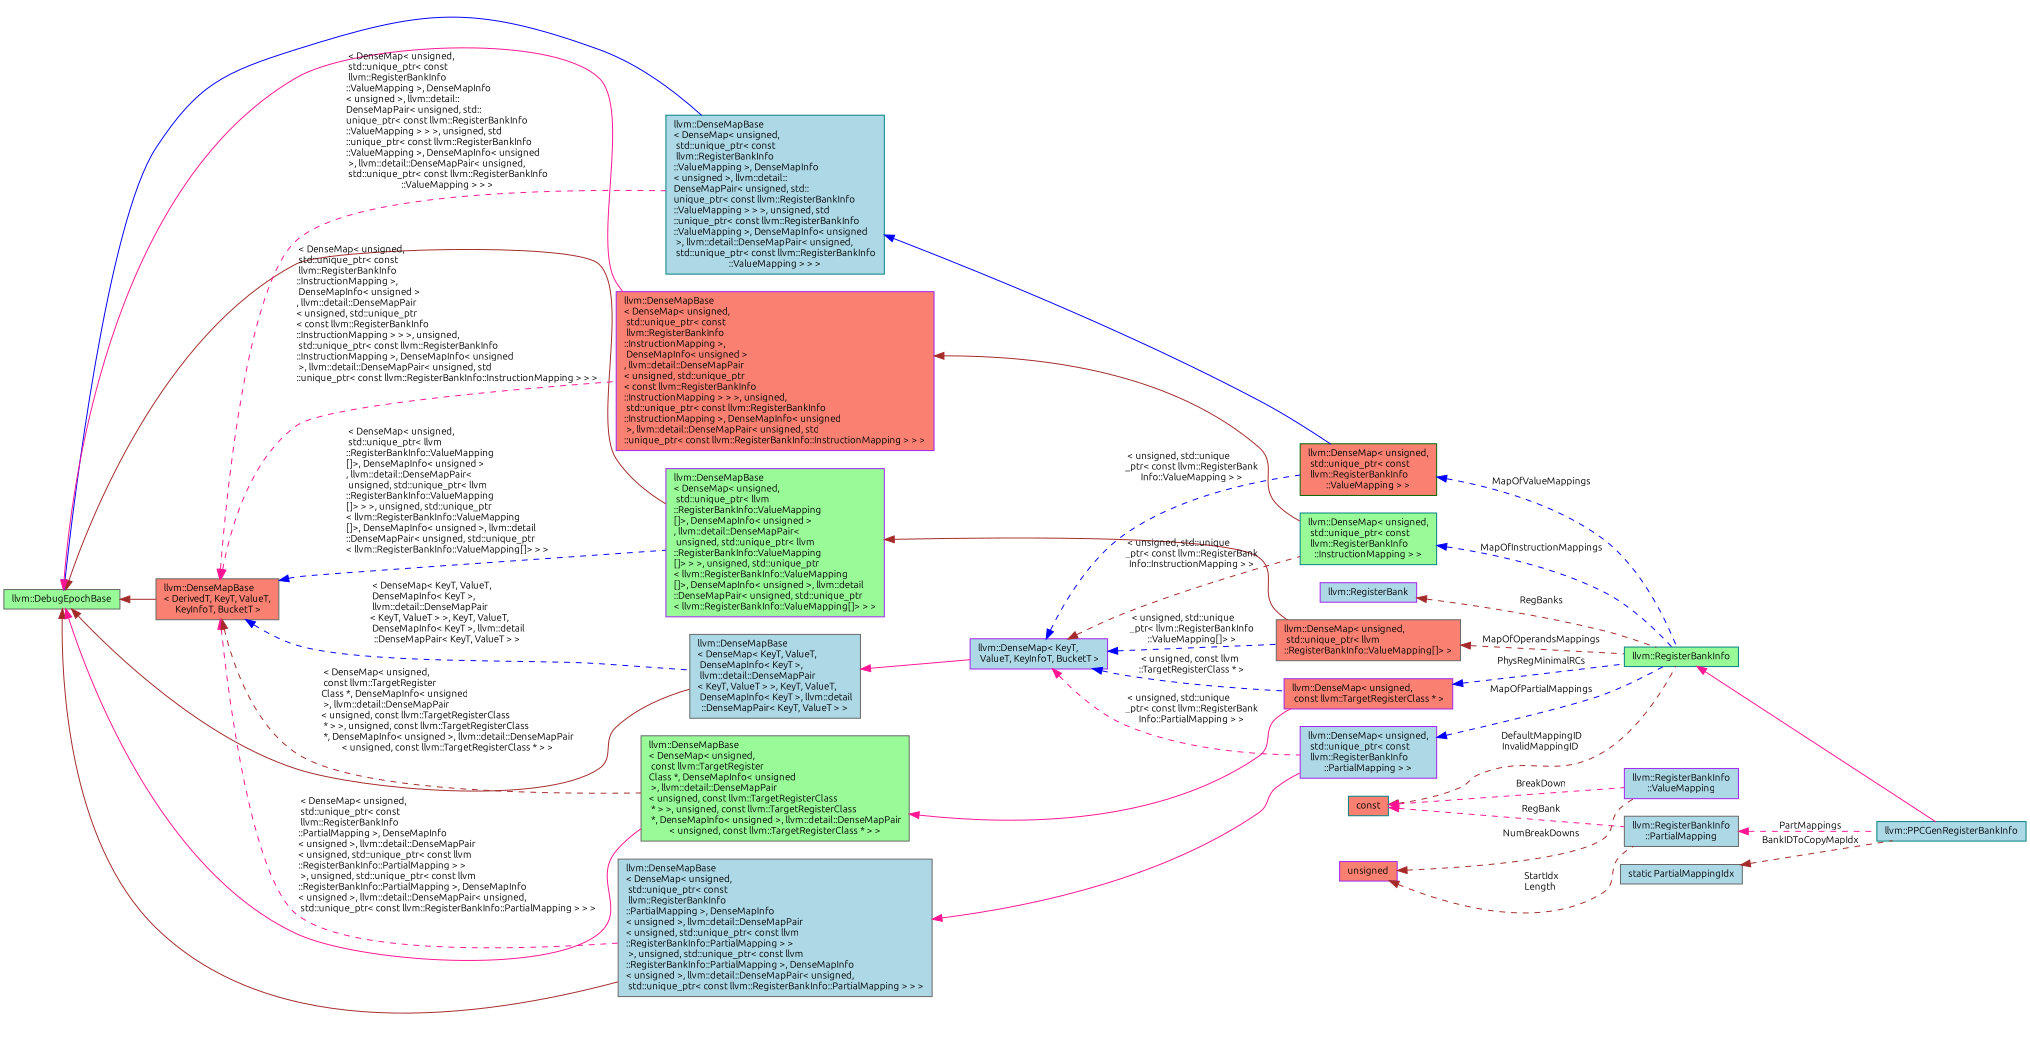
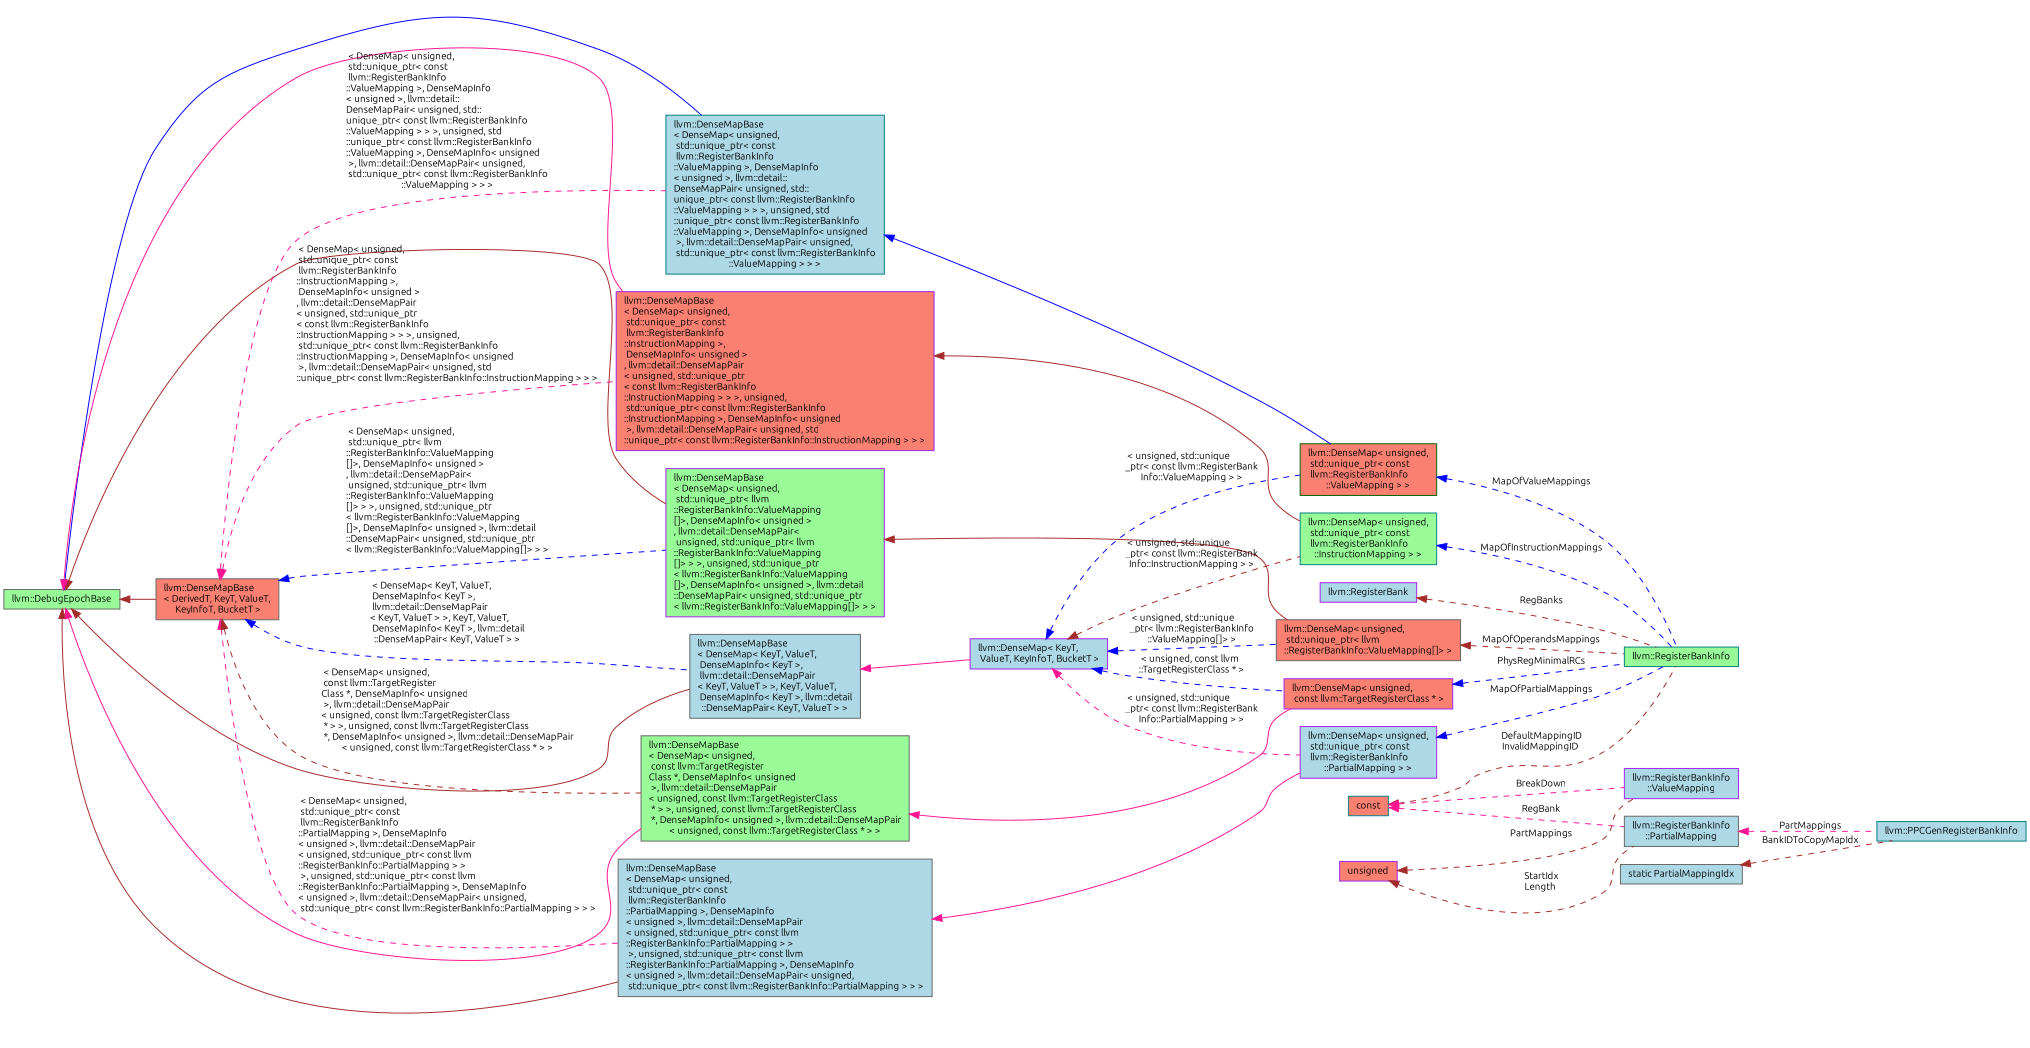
(1821, 747) -> none
(1541, 834) -> (1541, 834)
